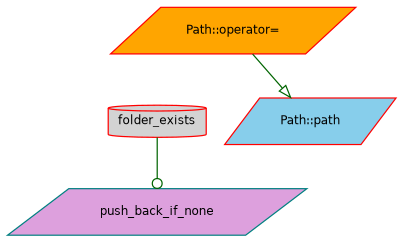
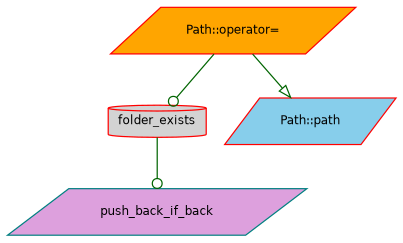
none -> (195, 76)
(157, 212) -> (157, 212)
